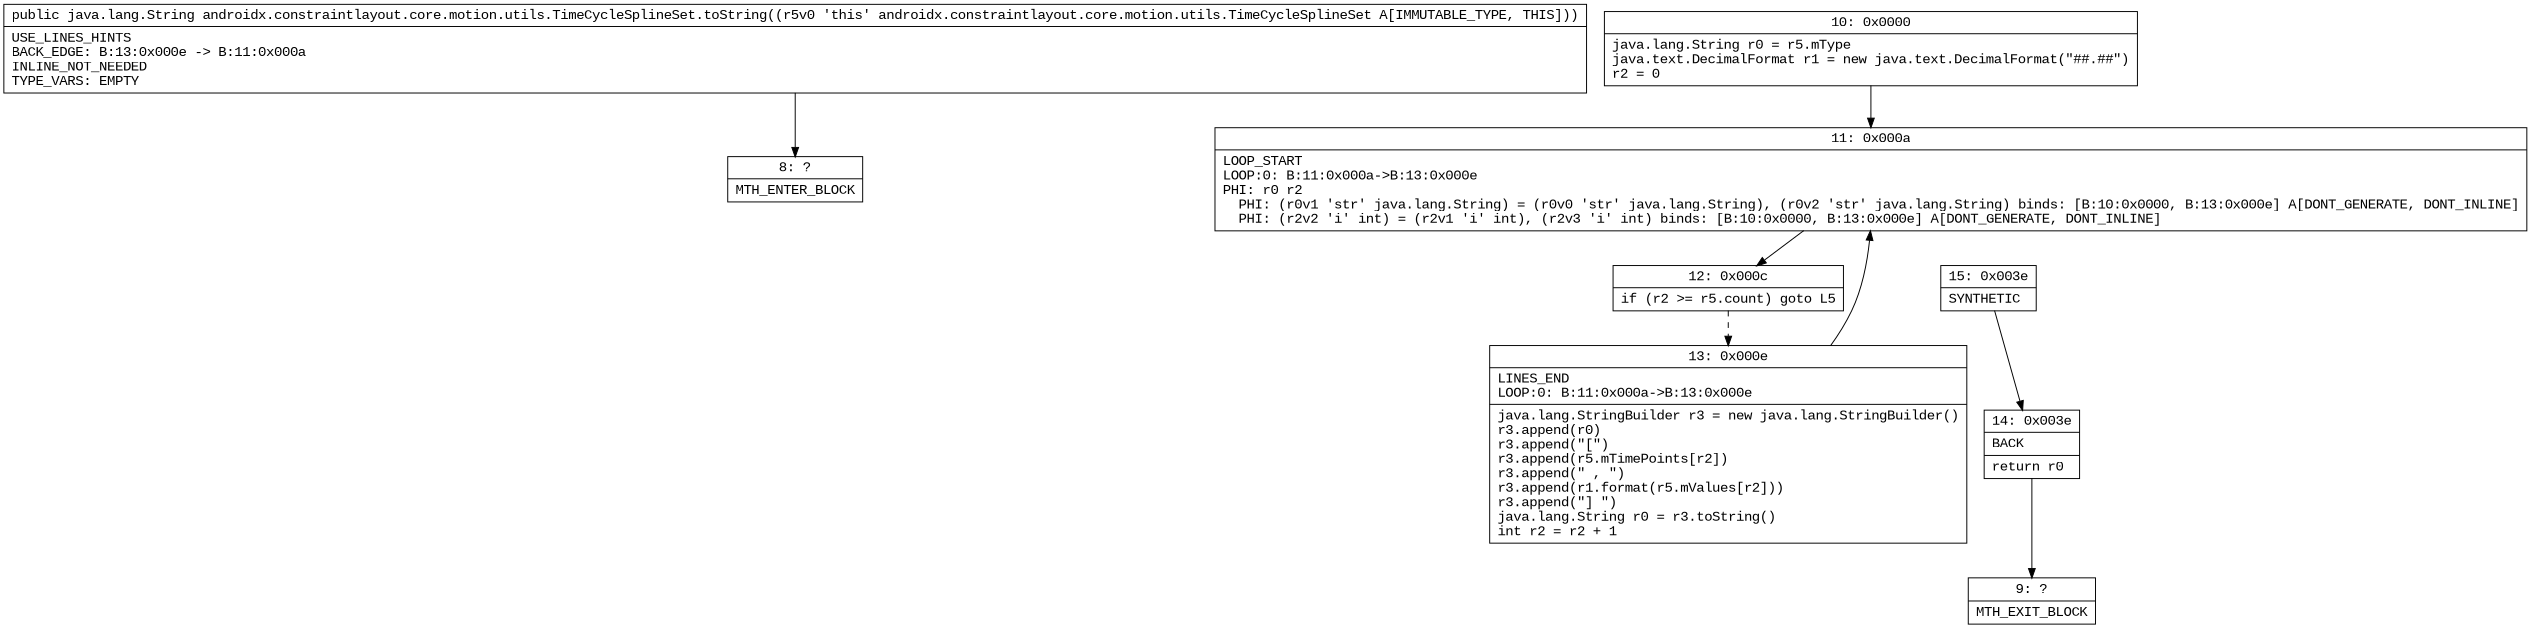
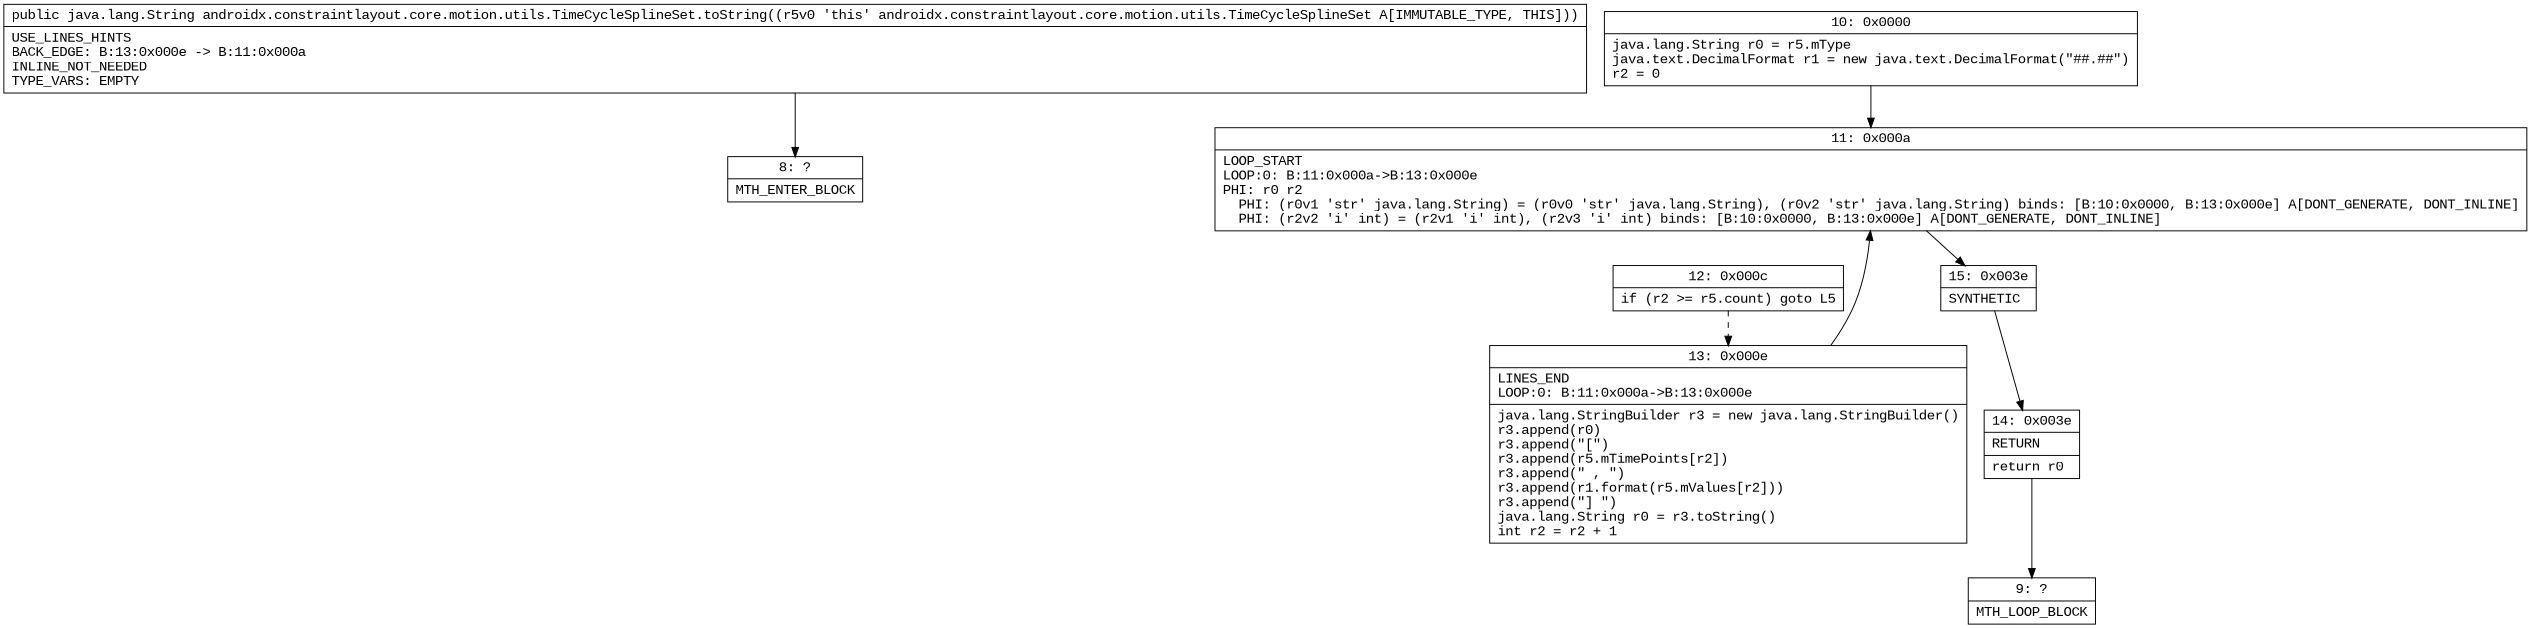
(1784, 245) -> (1942, 245)
(2008, 443) -> (2016, 443)
(2032, 612) -> (2032, 612)
